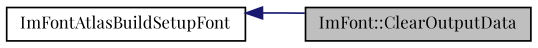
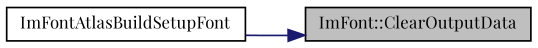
(284, 13) -> (267, 35)
